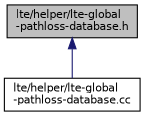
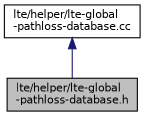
(72, 64) -> (72, 64)
